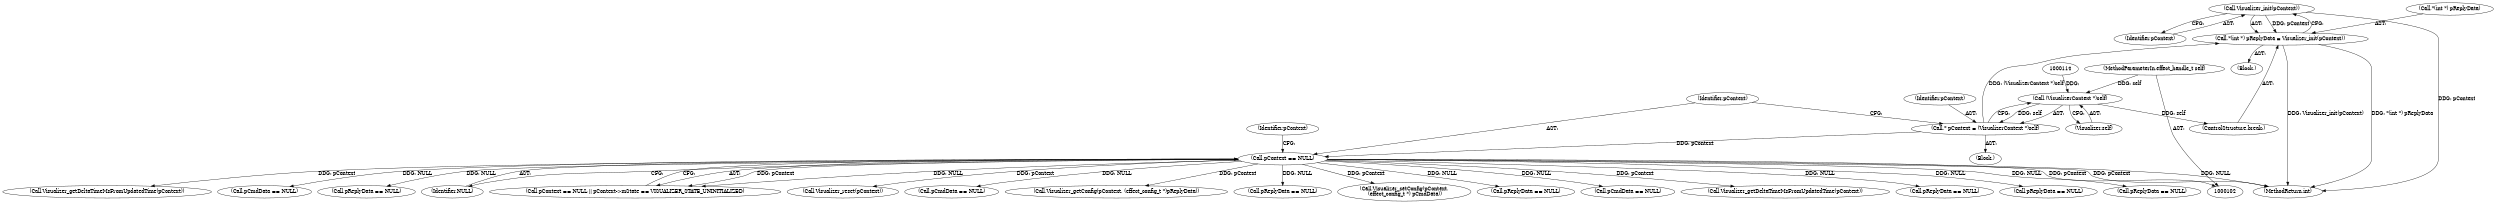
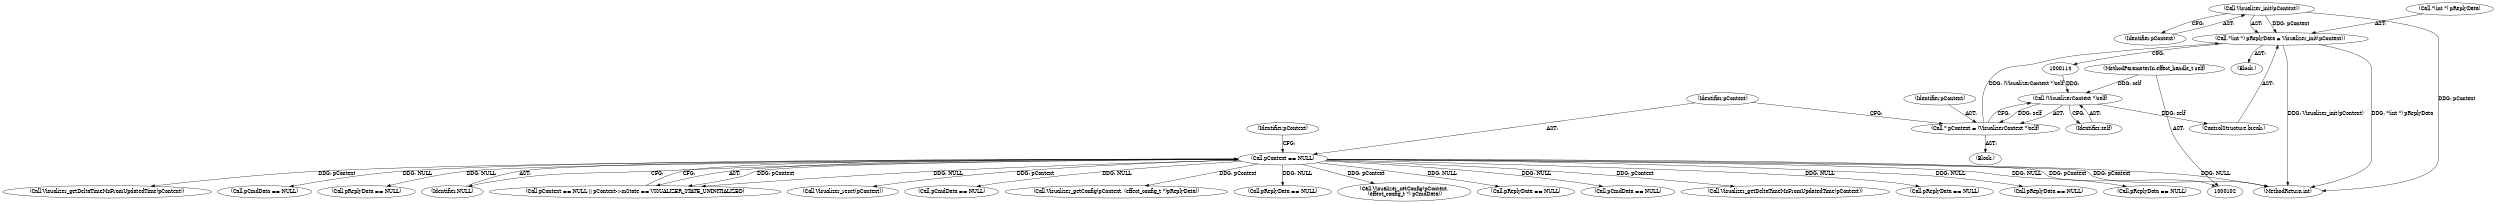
(2310, 22) -> (2150, 52)
(2094, 129) -> (2094, 129)
(1625, 144) -> none
